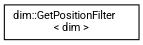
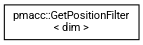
(72, 22) -> (72, 22)
